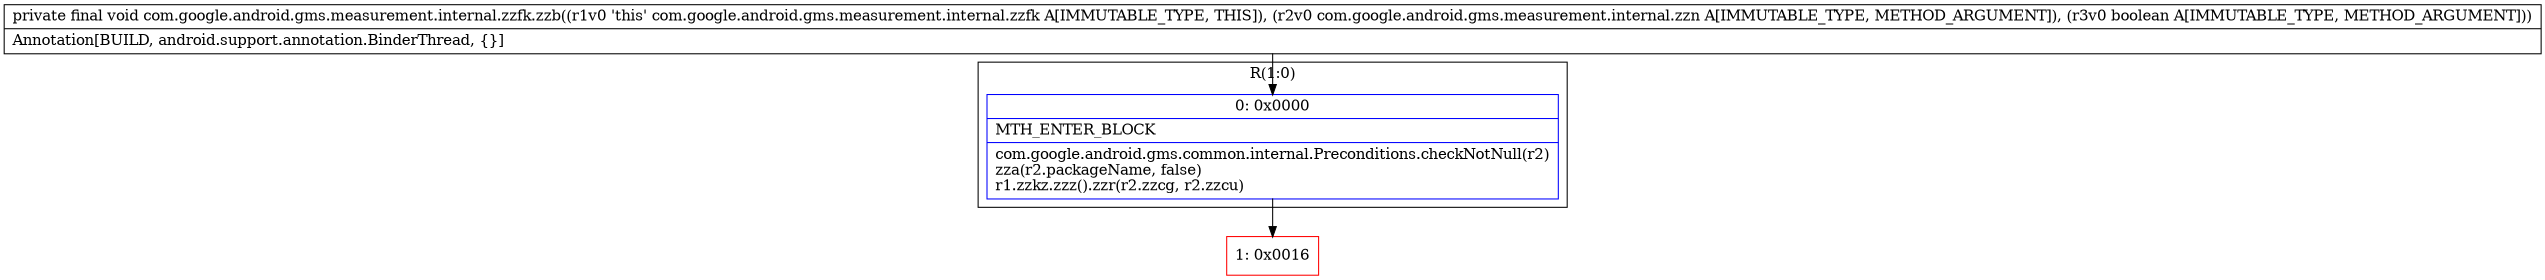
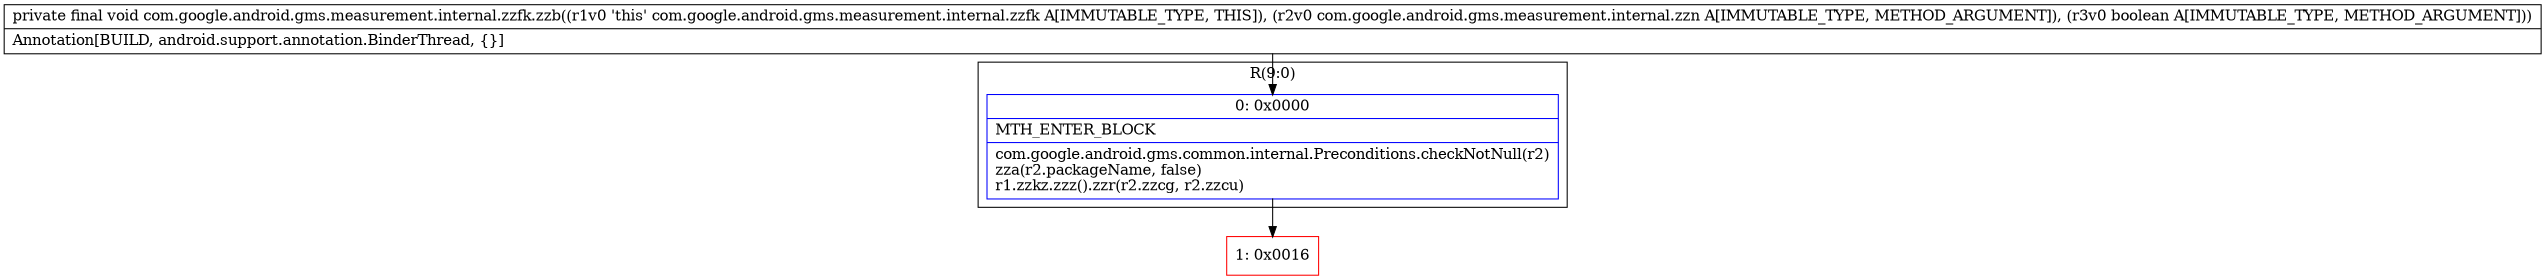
(1273, 74) -> (1273, 74)
